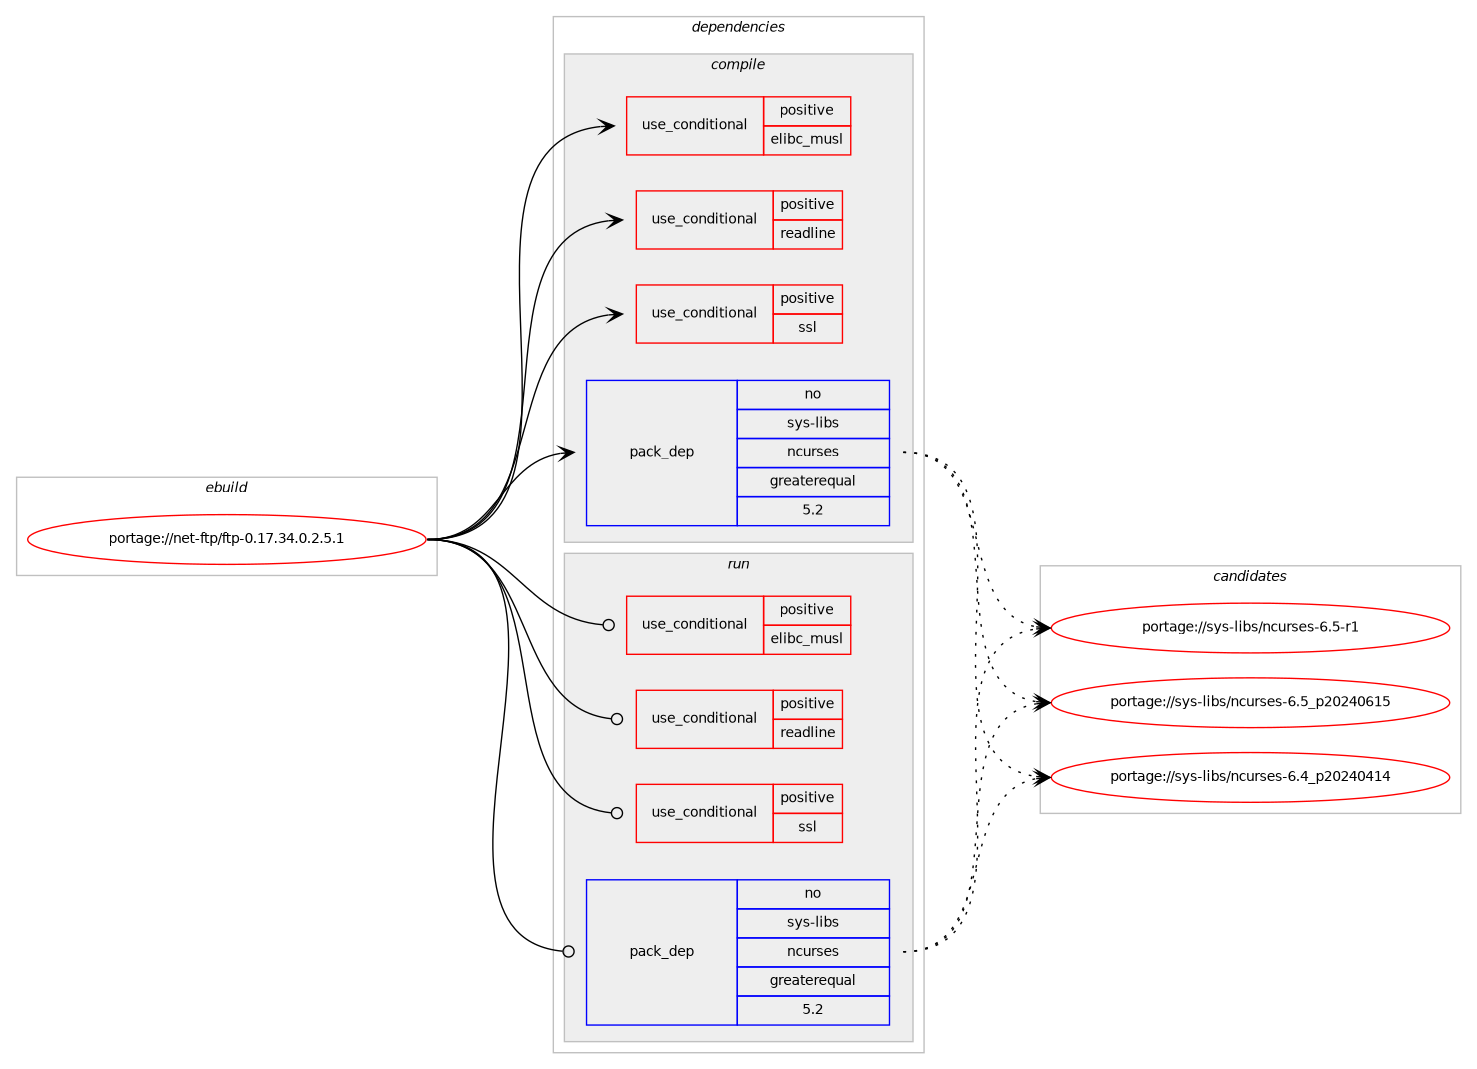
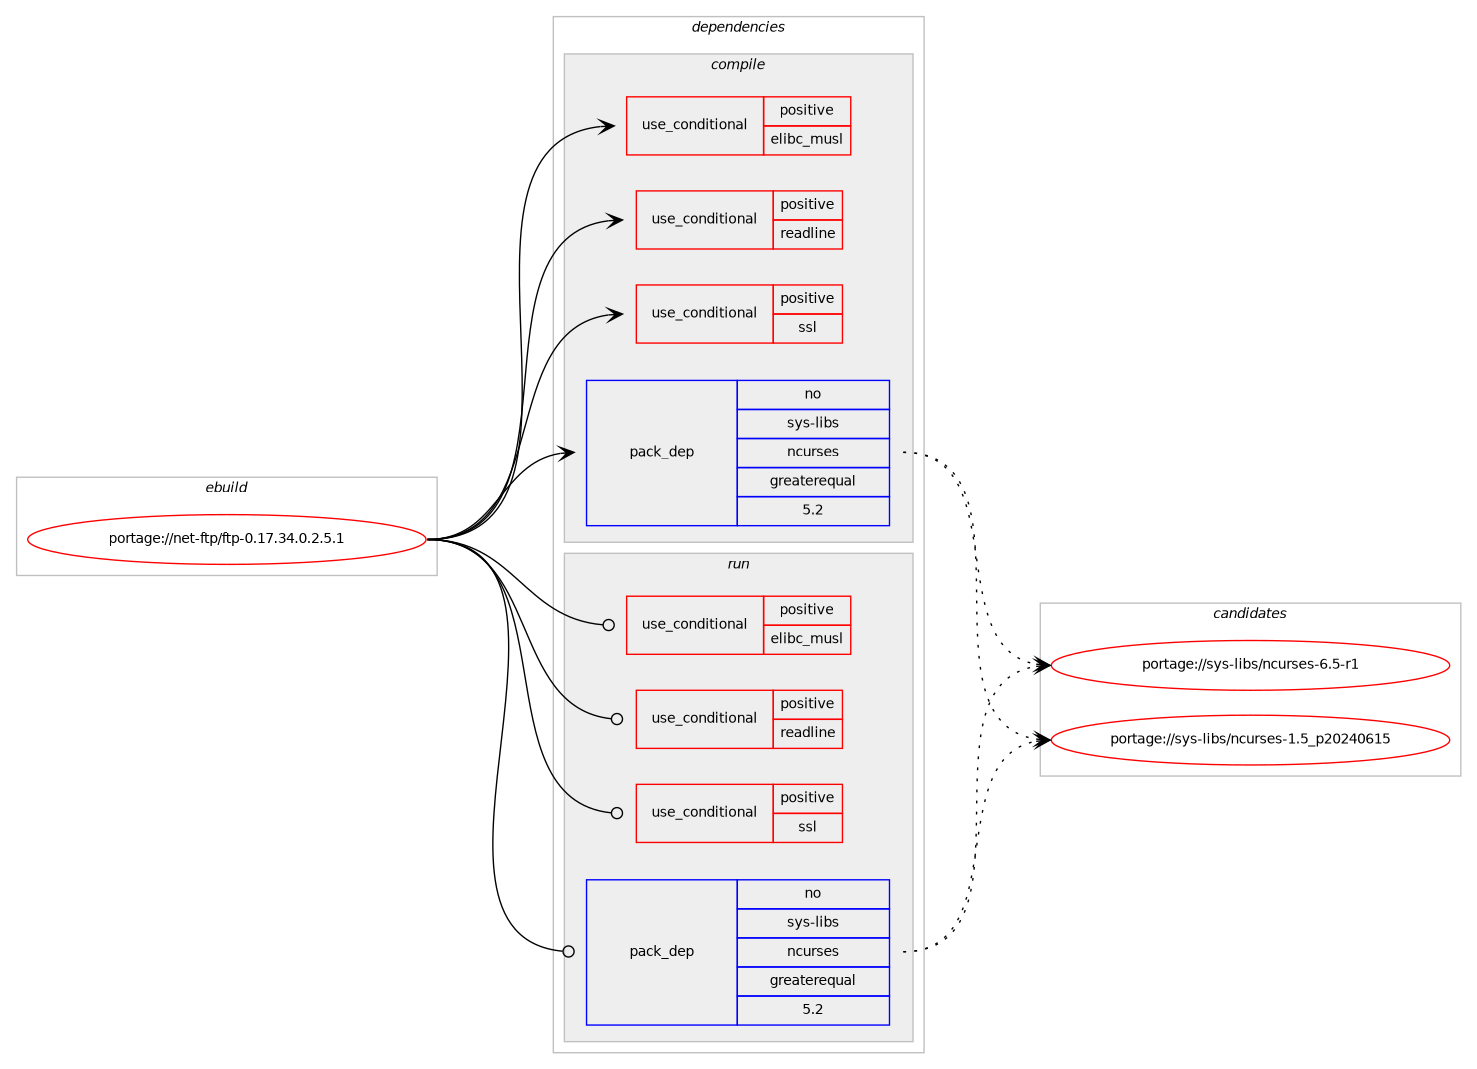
(1251, 703) -> (1251, 740)
(1251, 777) -> none
